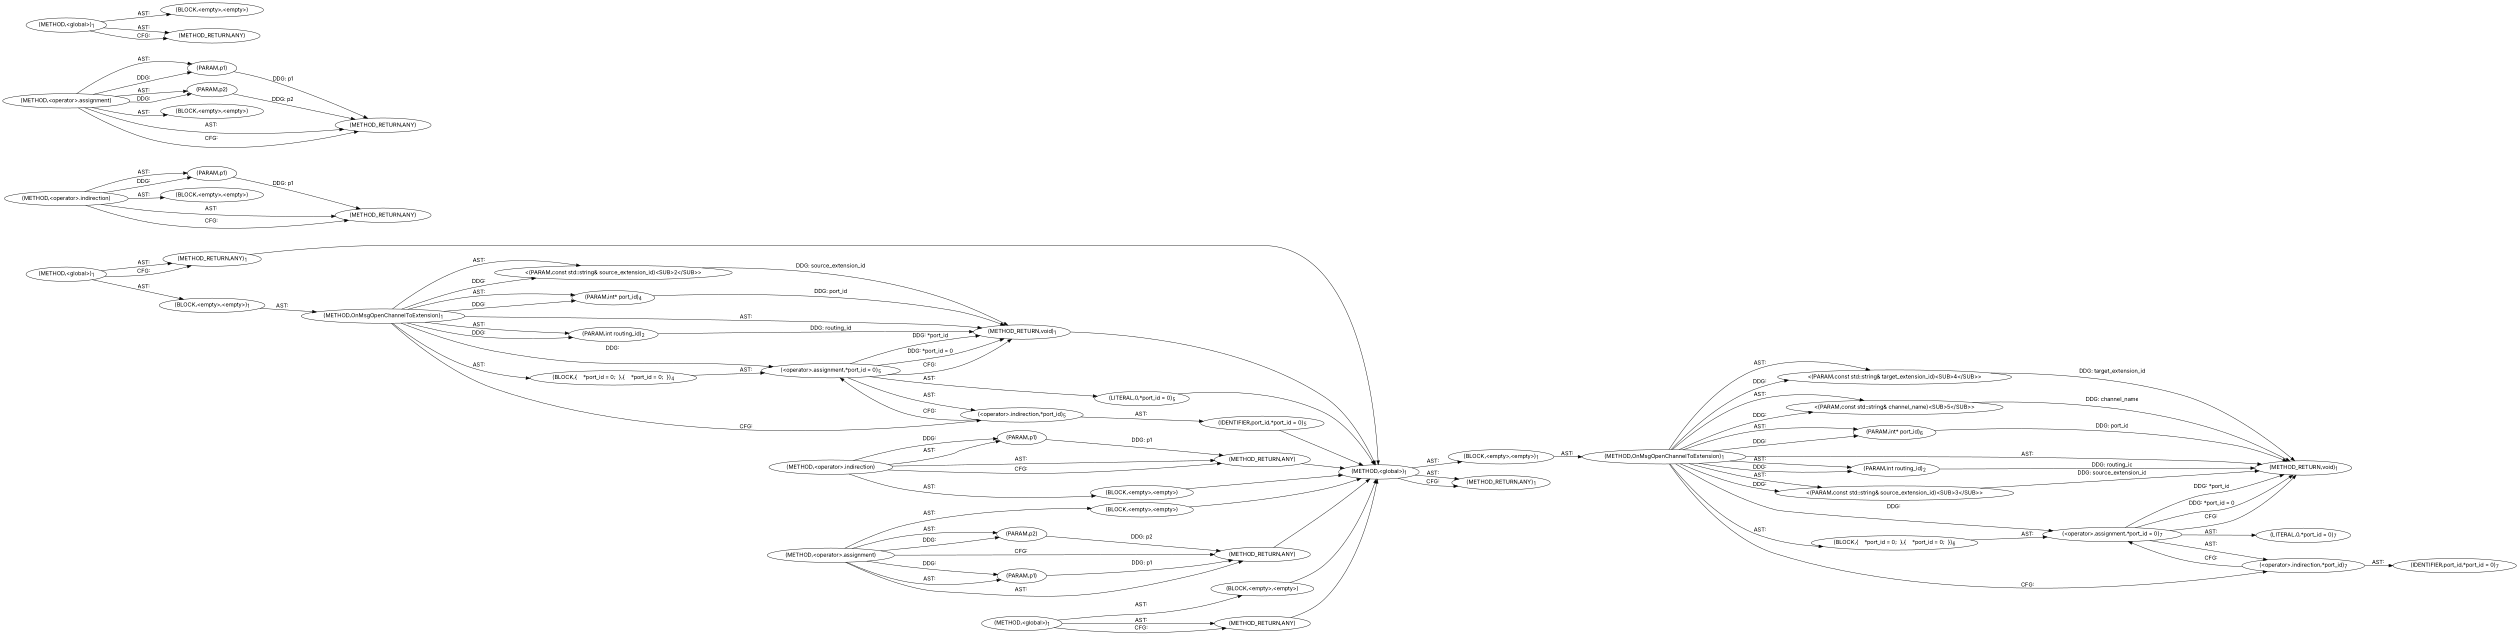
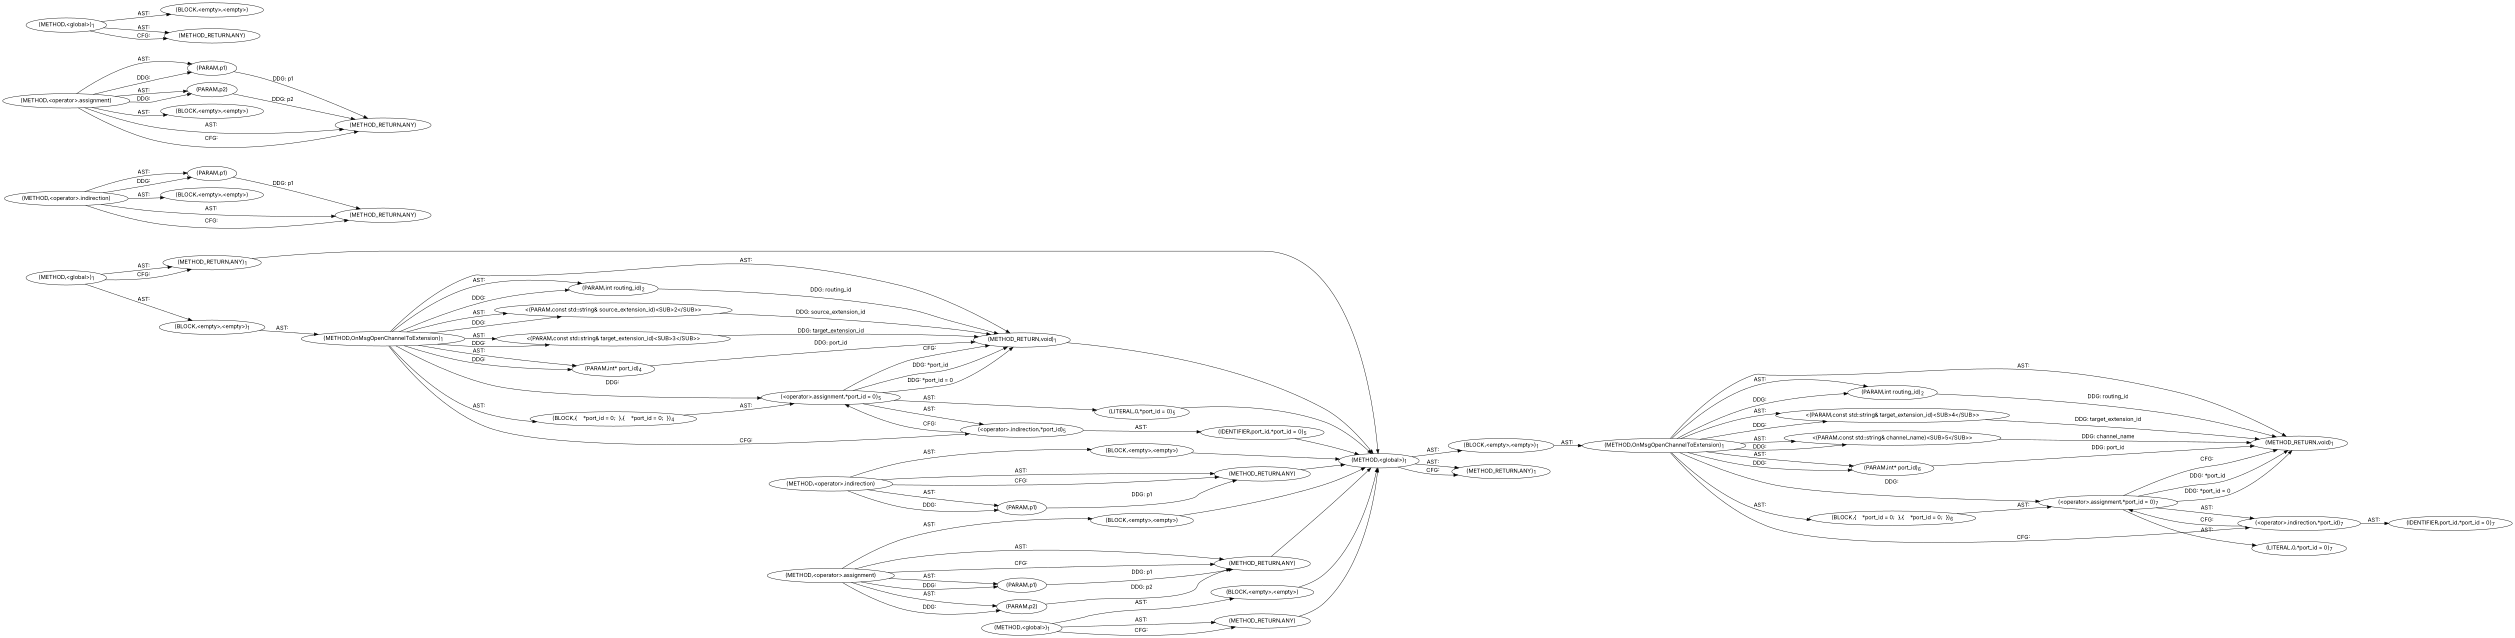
none -> (613, 339)
(1895, 493) -> none
